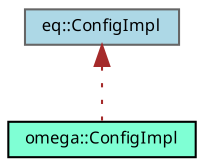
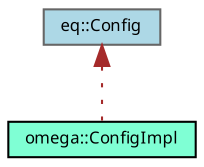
(102, 27) -> (102, 27)
